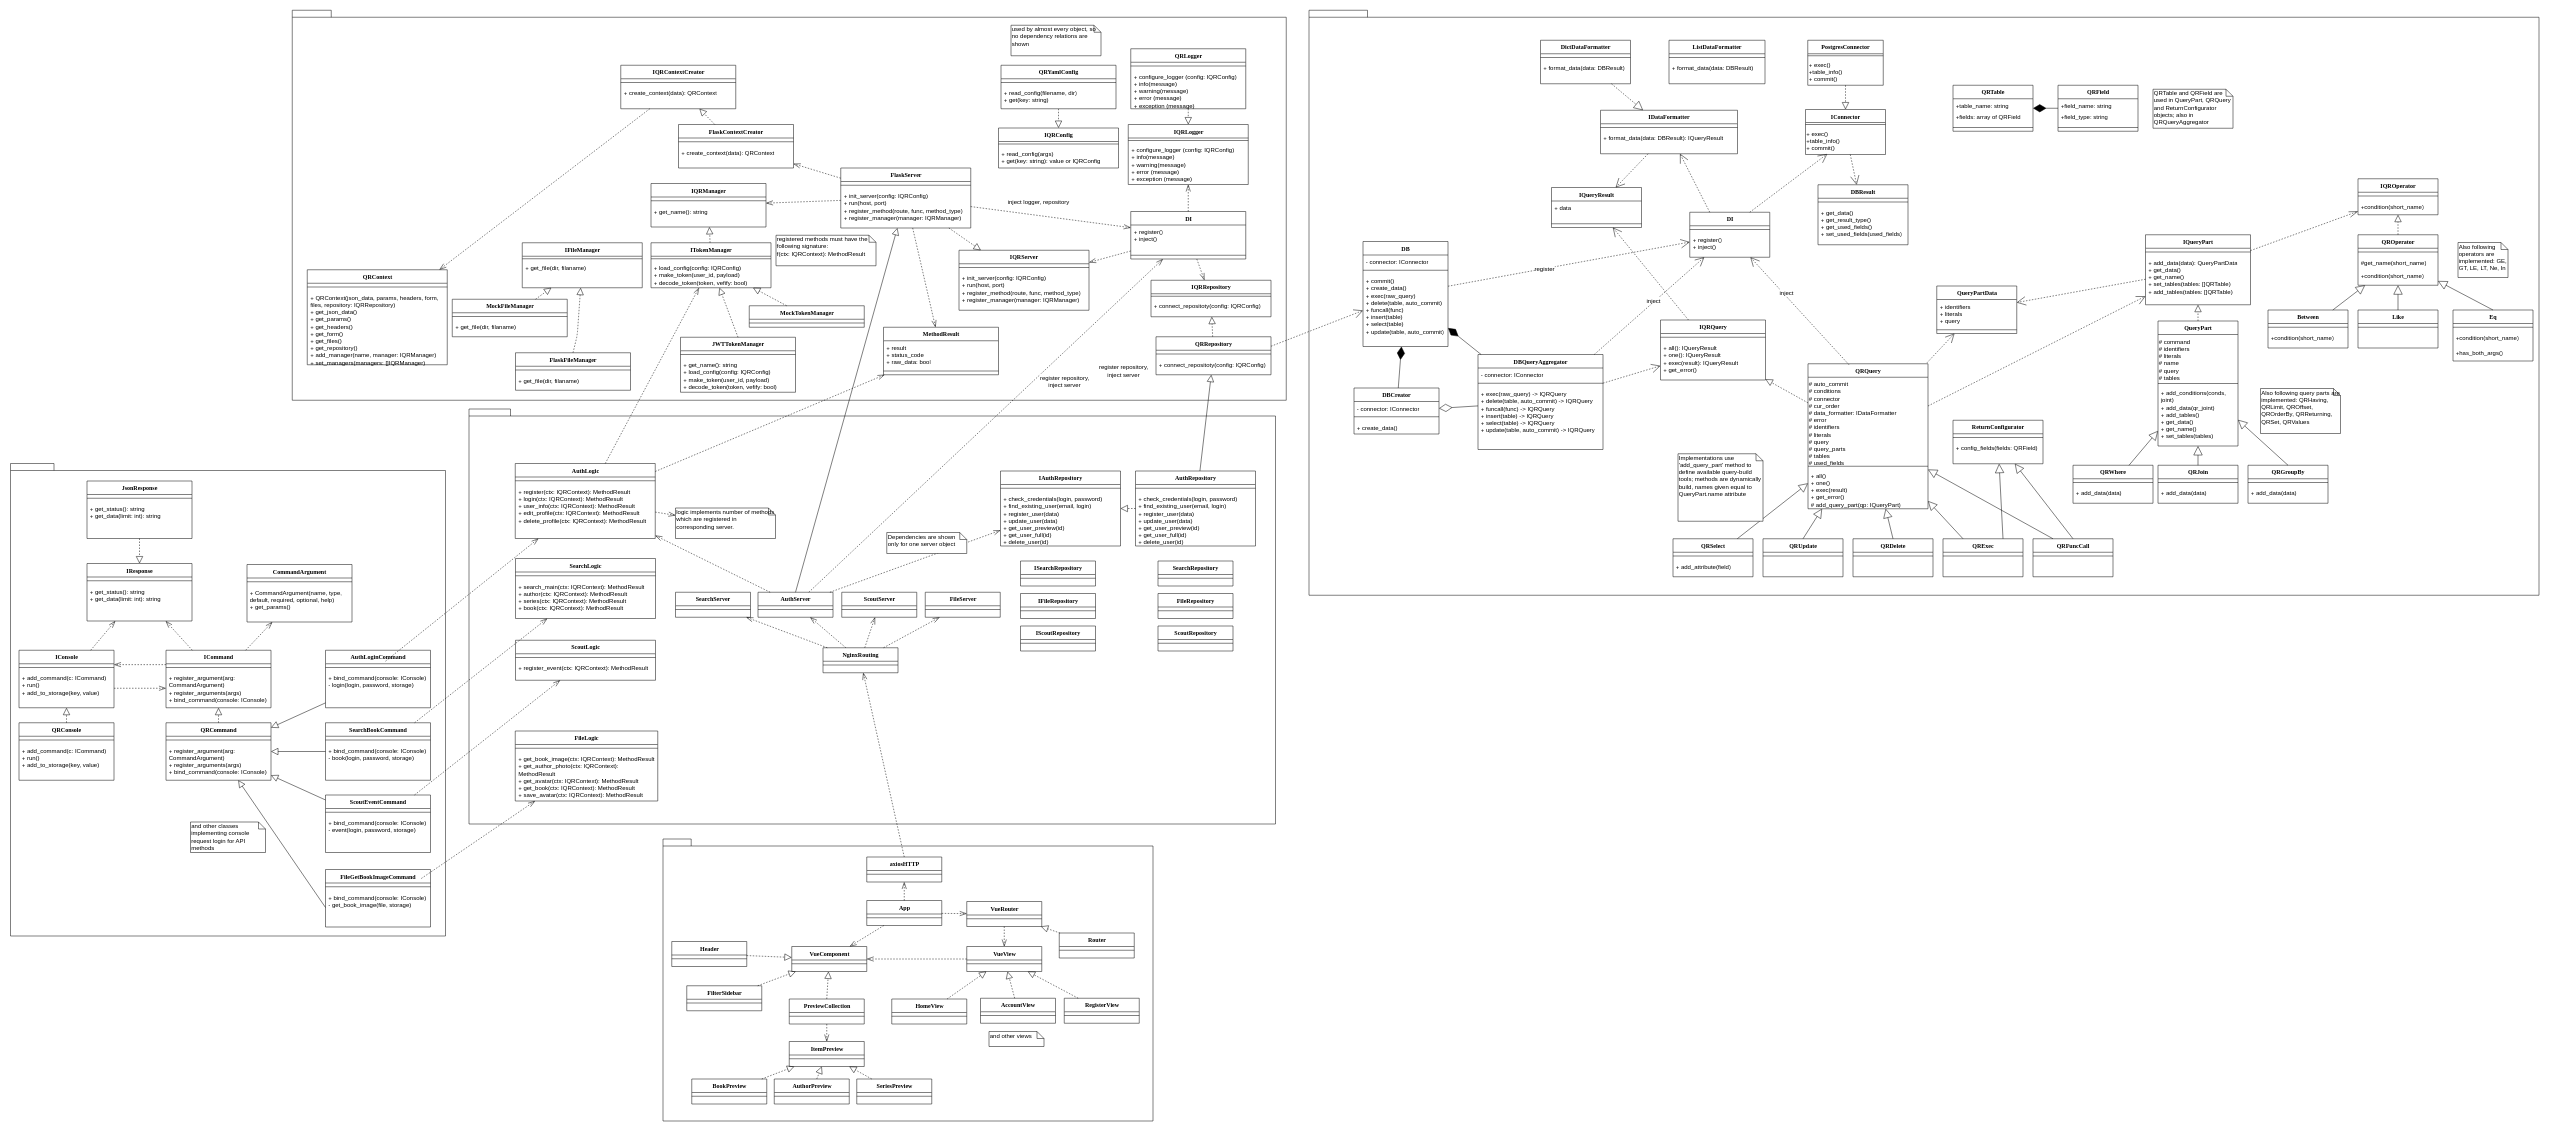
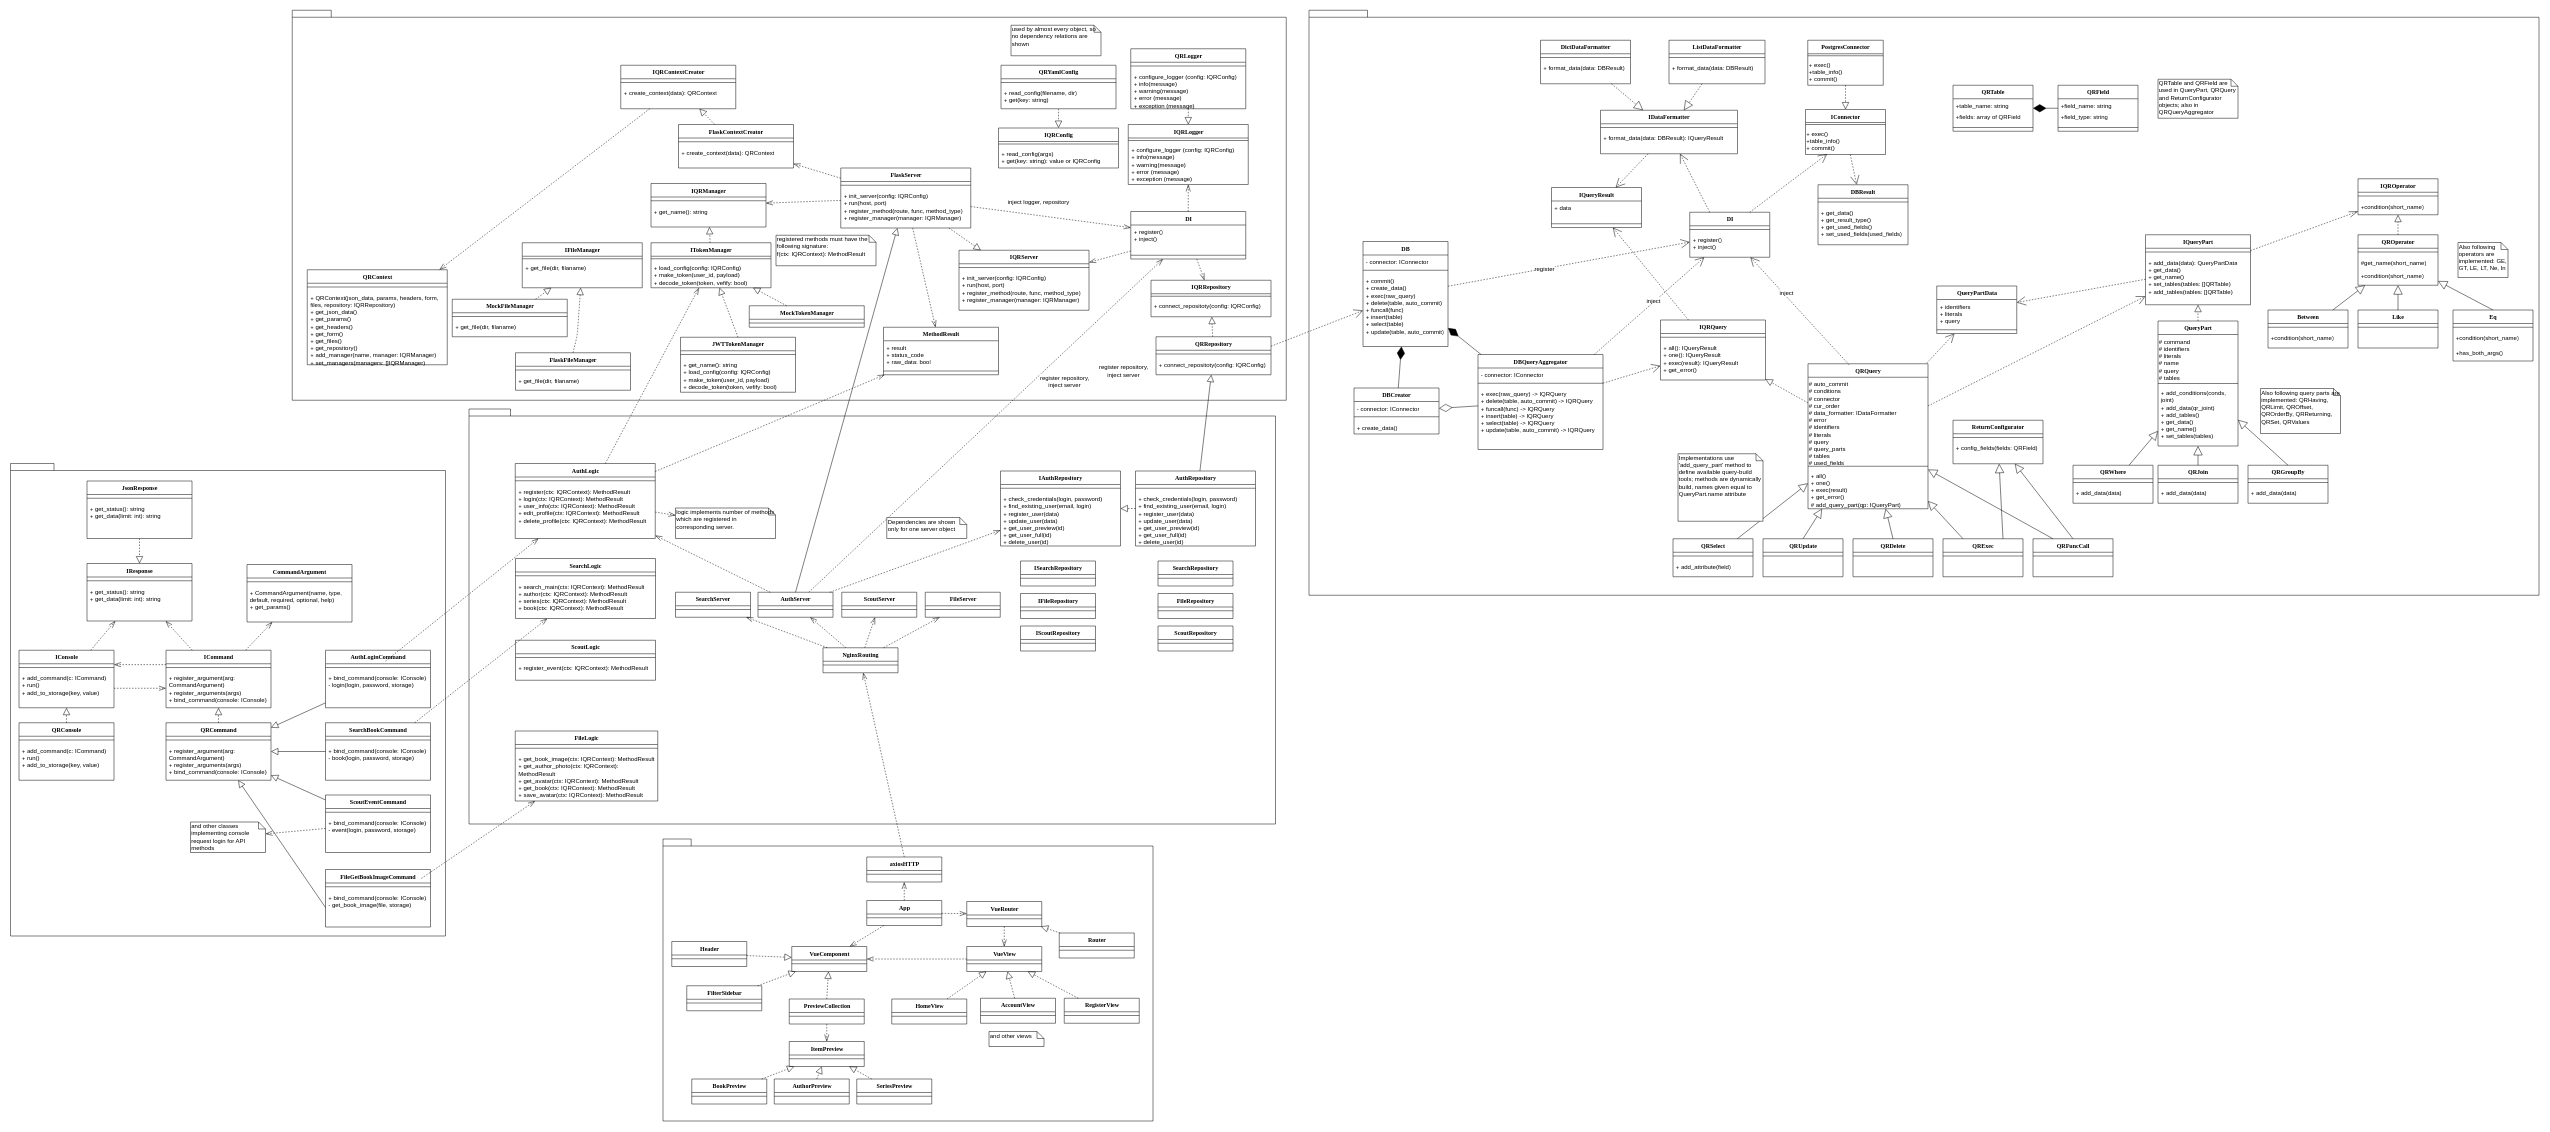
none -> (1696, 93)
(2193, 109) -> (2198, 99)
(927, 543) -> (927, 528)
(517, 714) -> (296, 831)
